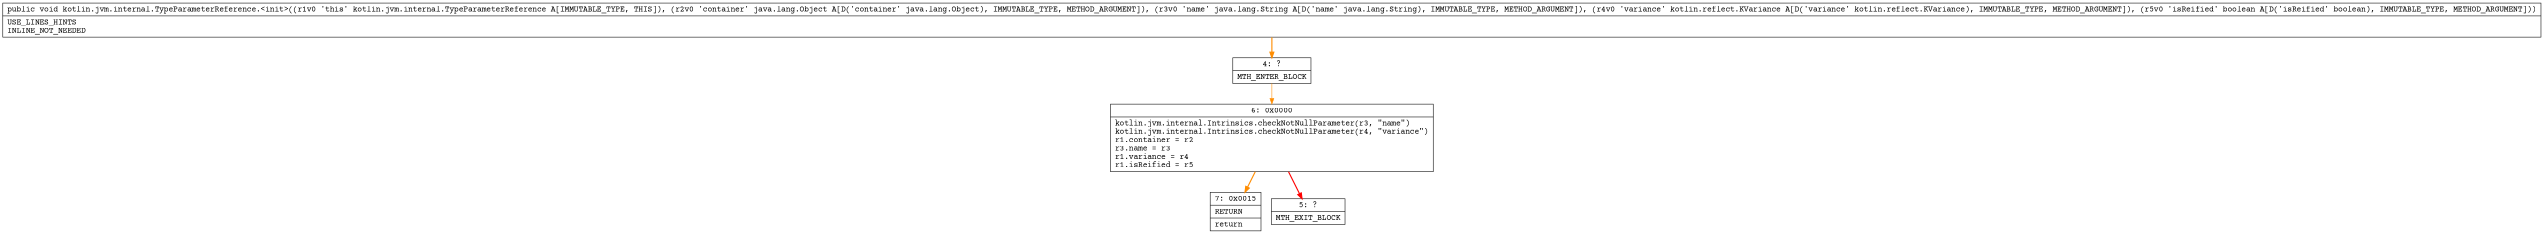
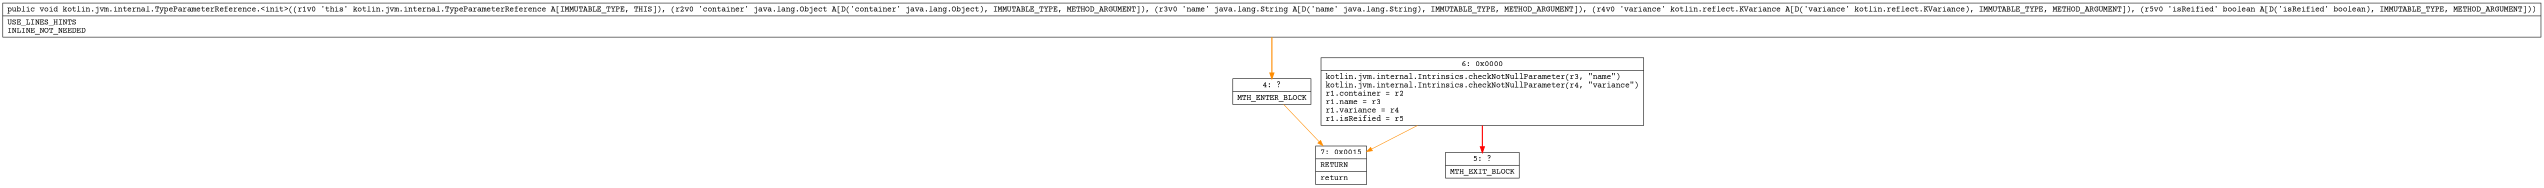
(1272, 91) -> (1301, 123)
(1143, 148) -> (1353, 102)
(1251, 179) -> (1395, 137)
